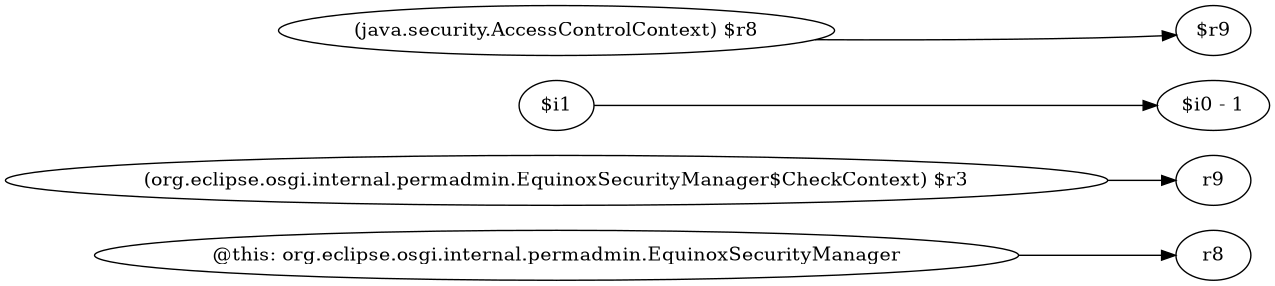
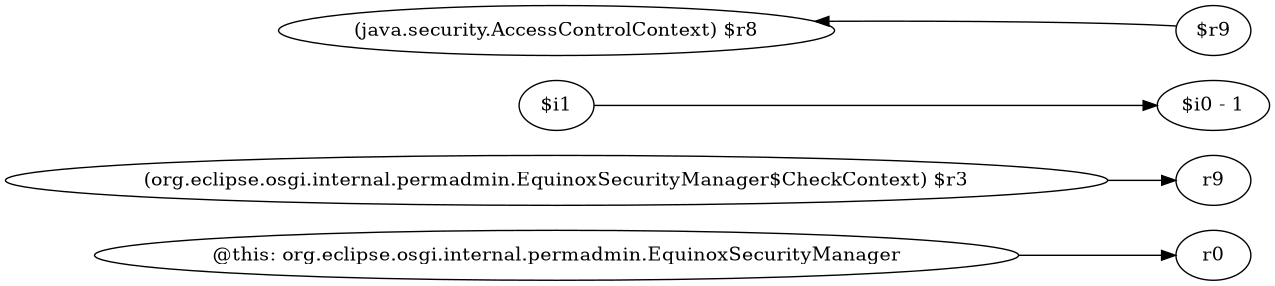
(989, 39) -> (1003, 22)
(1213, 255) -> (1213, 255)
